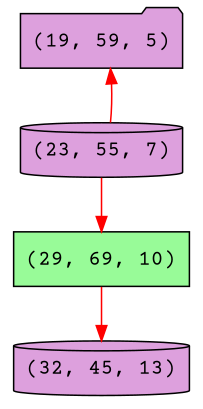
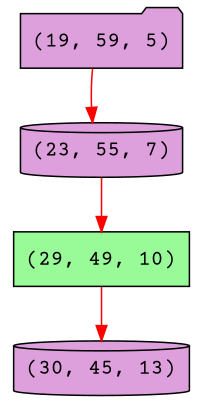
(112, 103) -> (91, 88)
(102, 259) -> (102, 259)
(102, 368) -> (102, 368)
